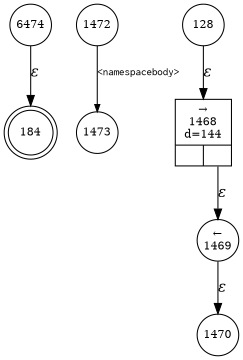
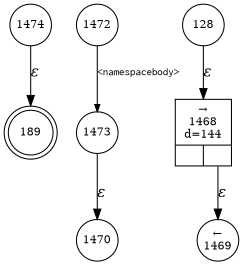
(31, 25) -> (31, 25)
(31, 133) -> (31, 133)
(218, 282) -> (97, 181)
